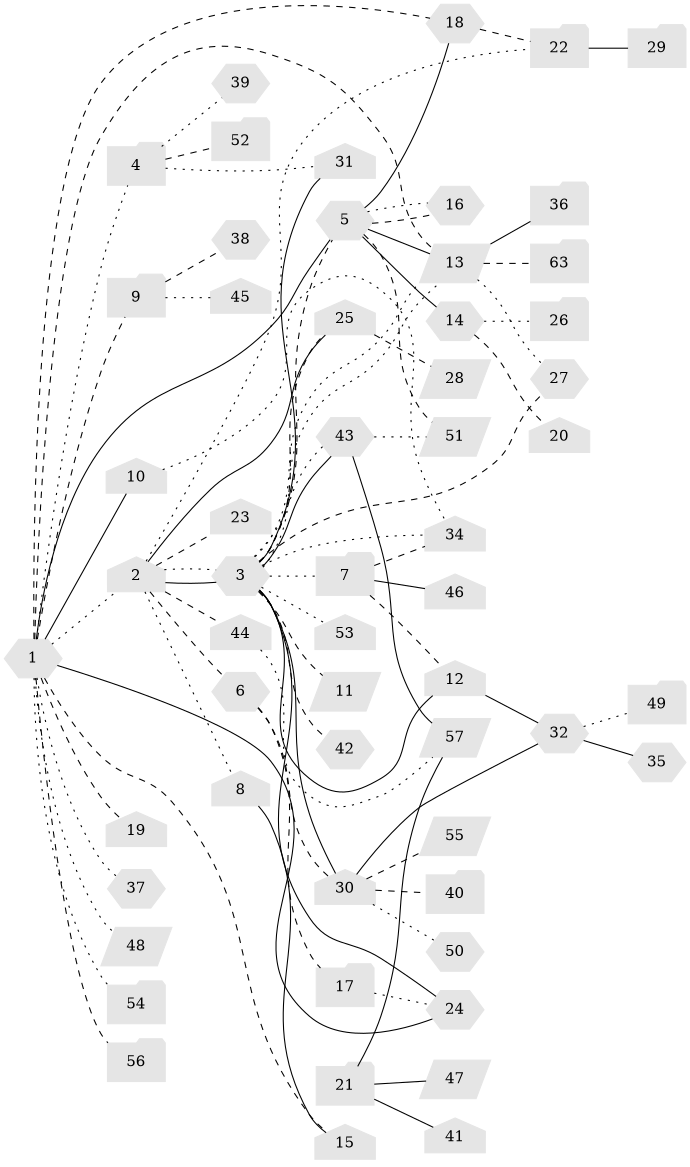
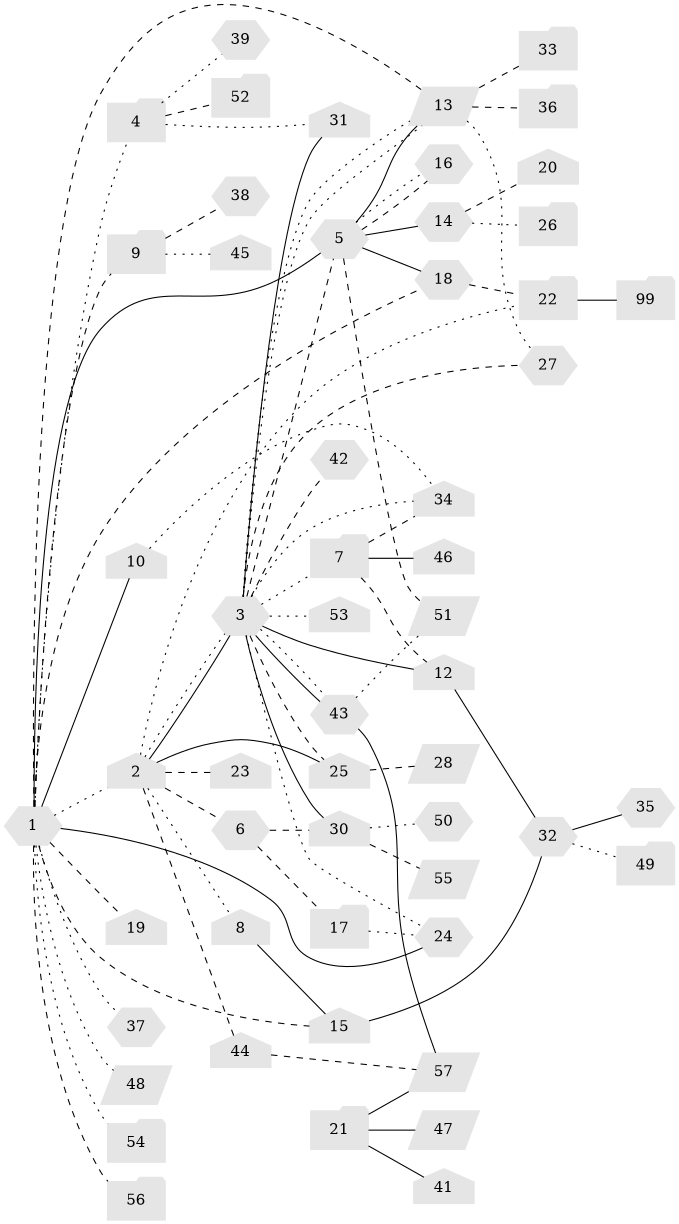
(657, 48) -> (646, 300)
(510, 233) -> (496, 108)
(559, 263) -> (548, 51)
(345, 692) -> none
(438, 796) -> (481, 965)
(314, 798) -> (344, 1062)
(279, 828) -> (292, 812)
(455, 894) -> none
